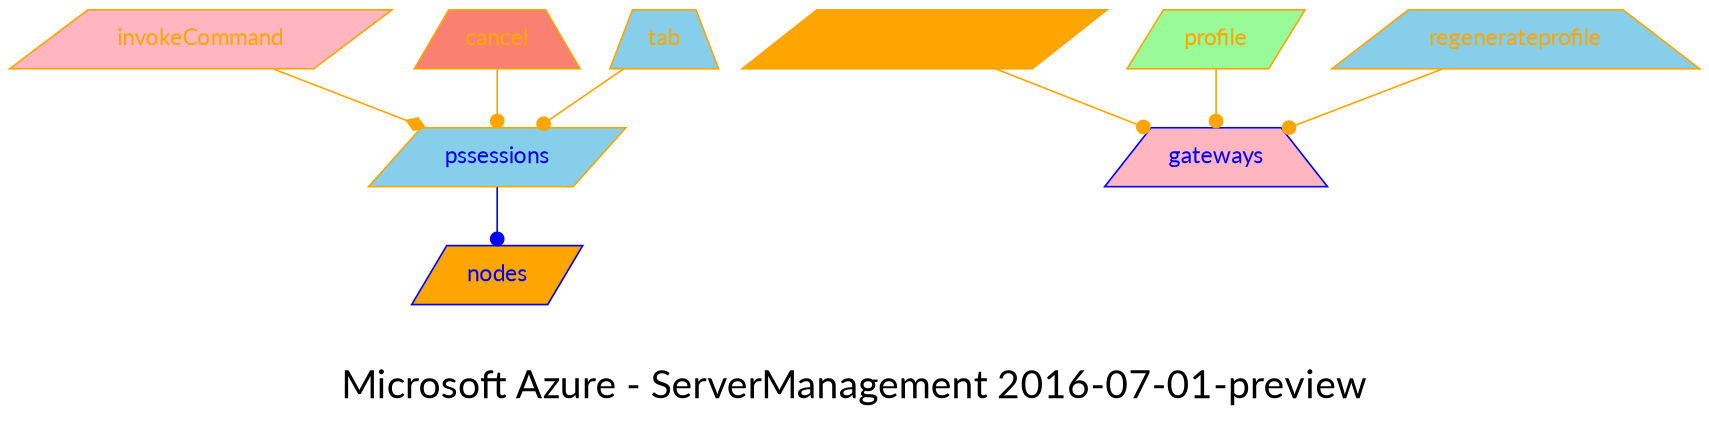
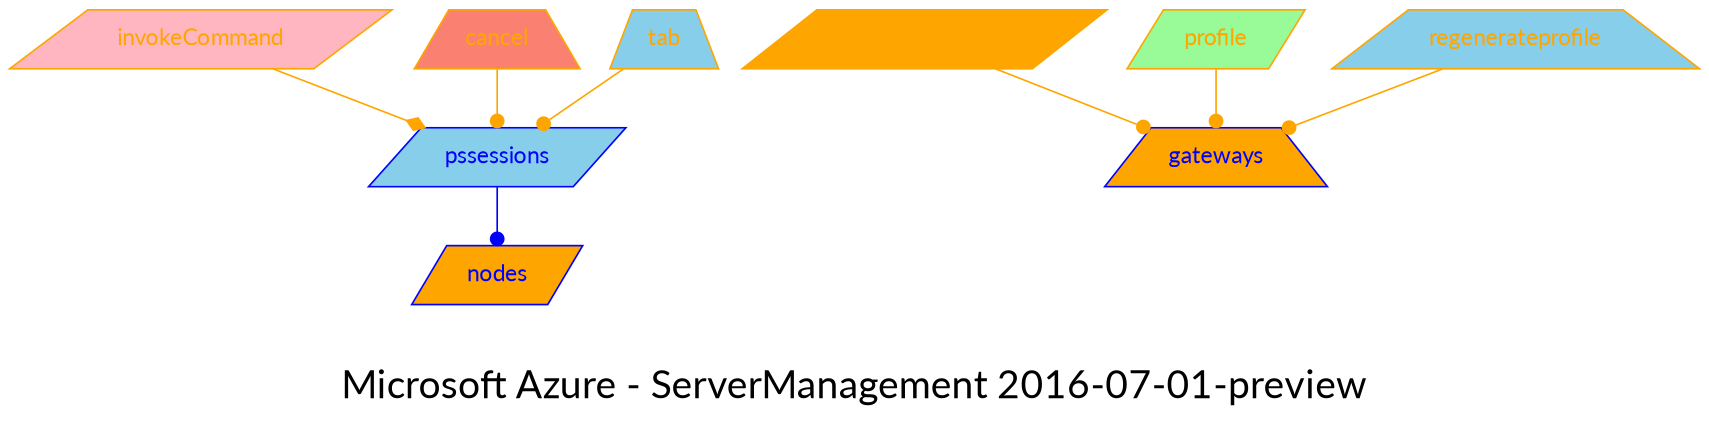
(497, 157) -> (497, 157)
(1216, 157) -> (1216, 157)
